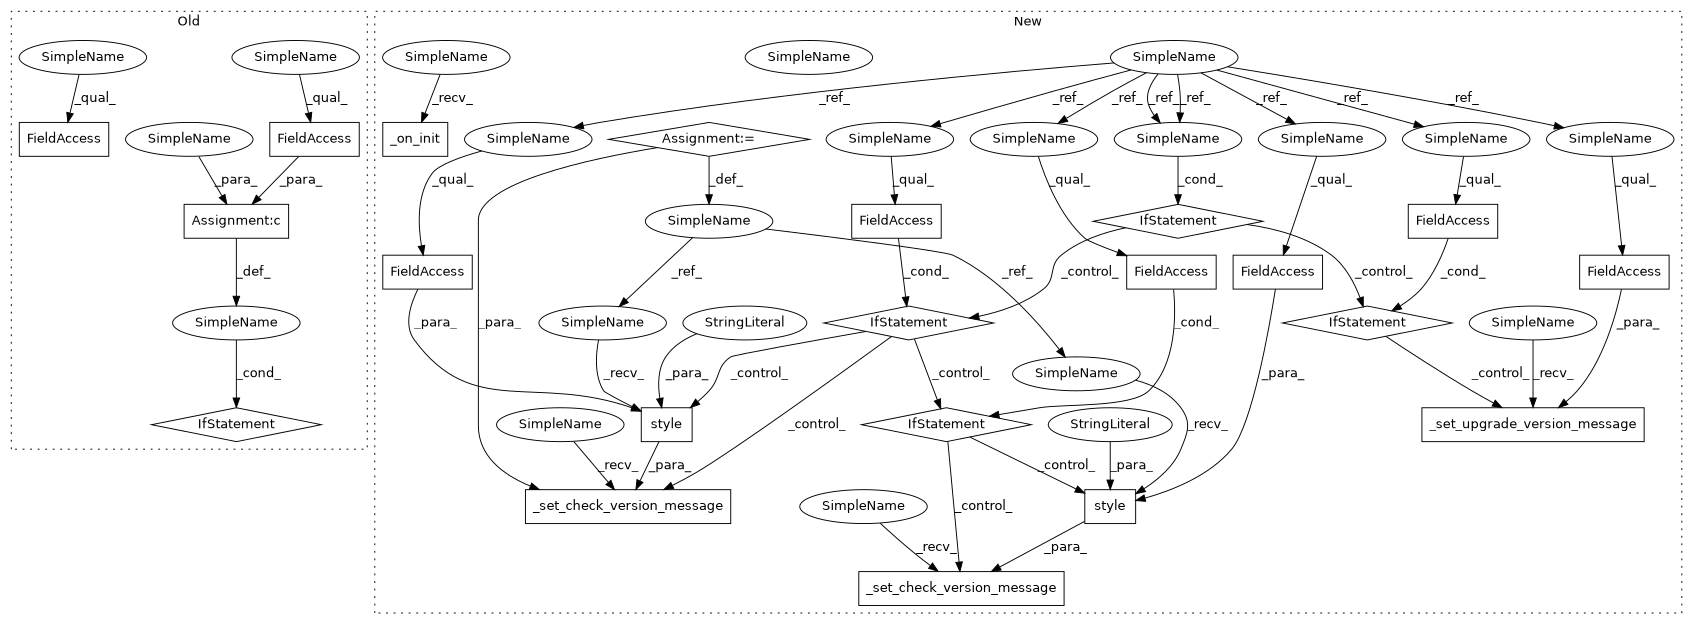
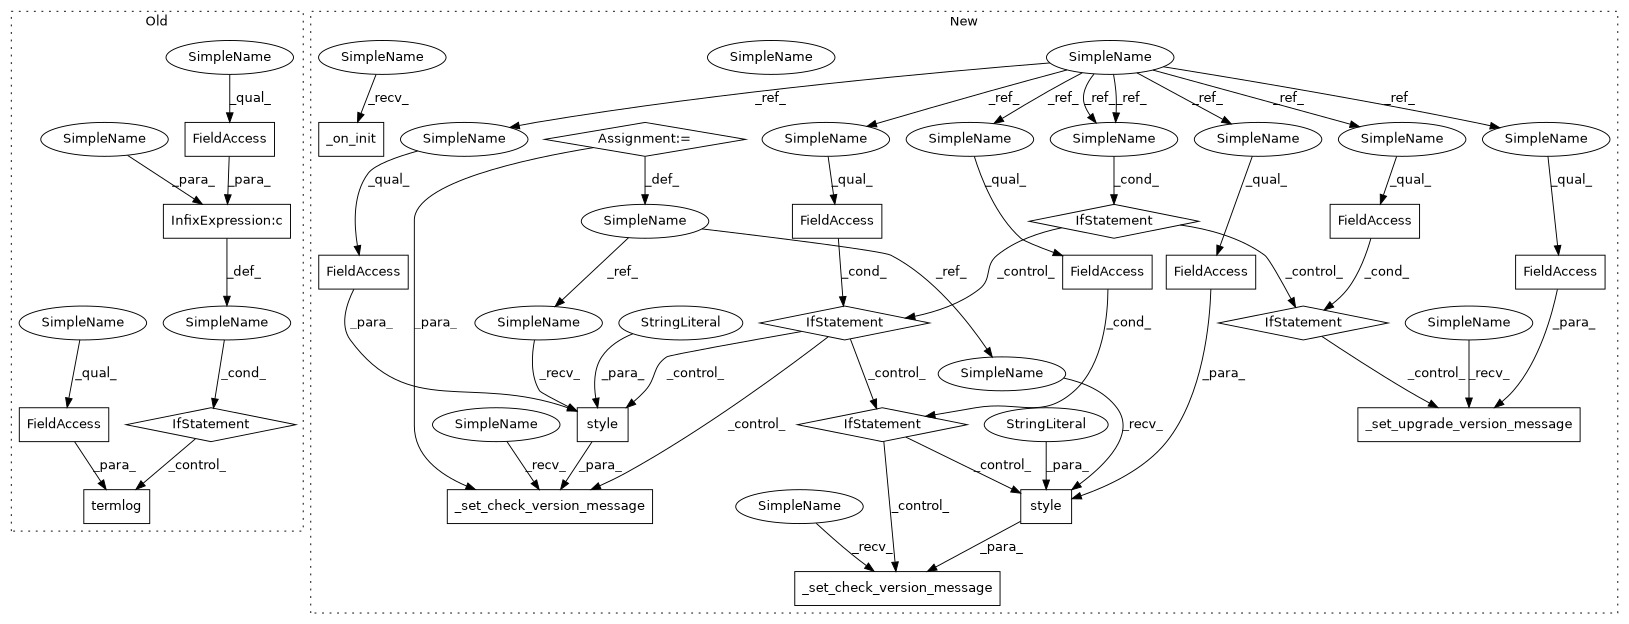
(236, 221) -> (227, 221)
none -> (117, 507)
